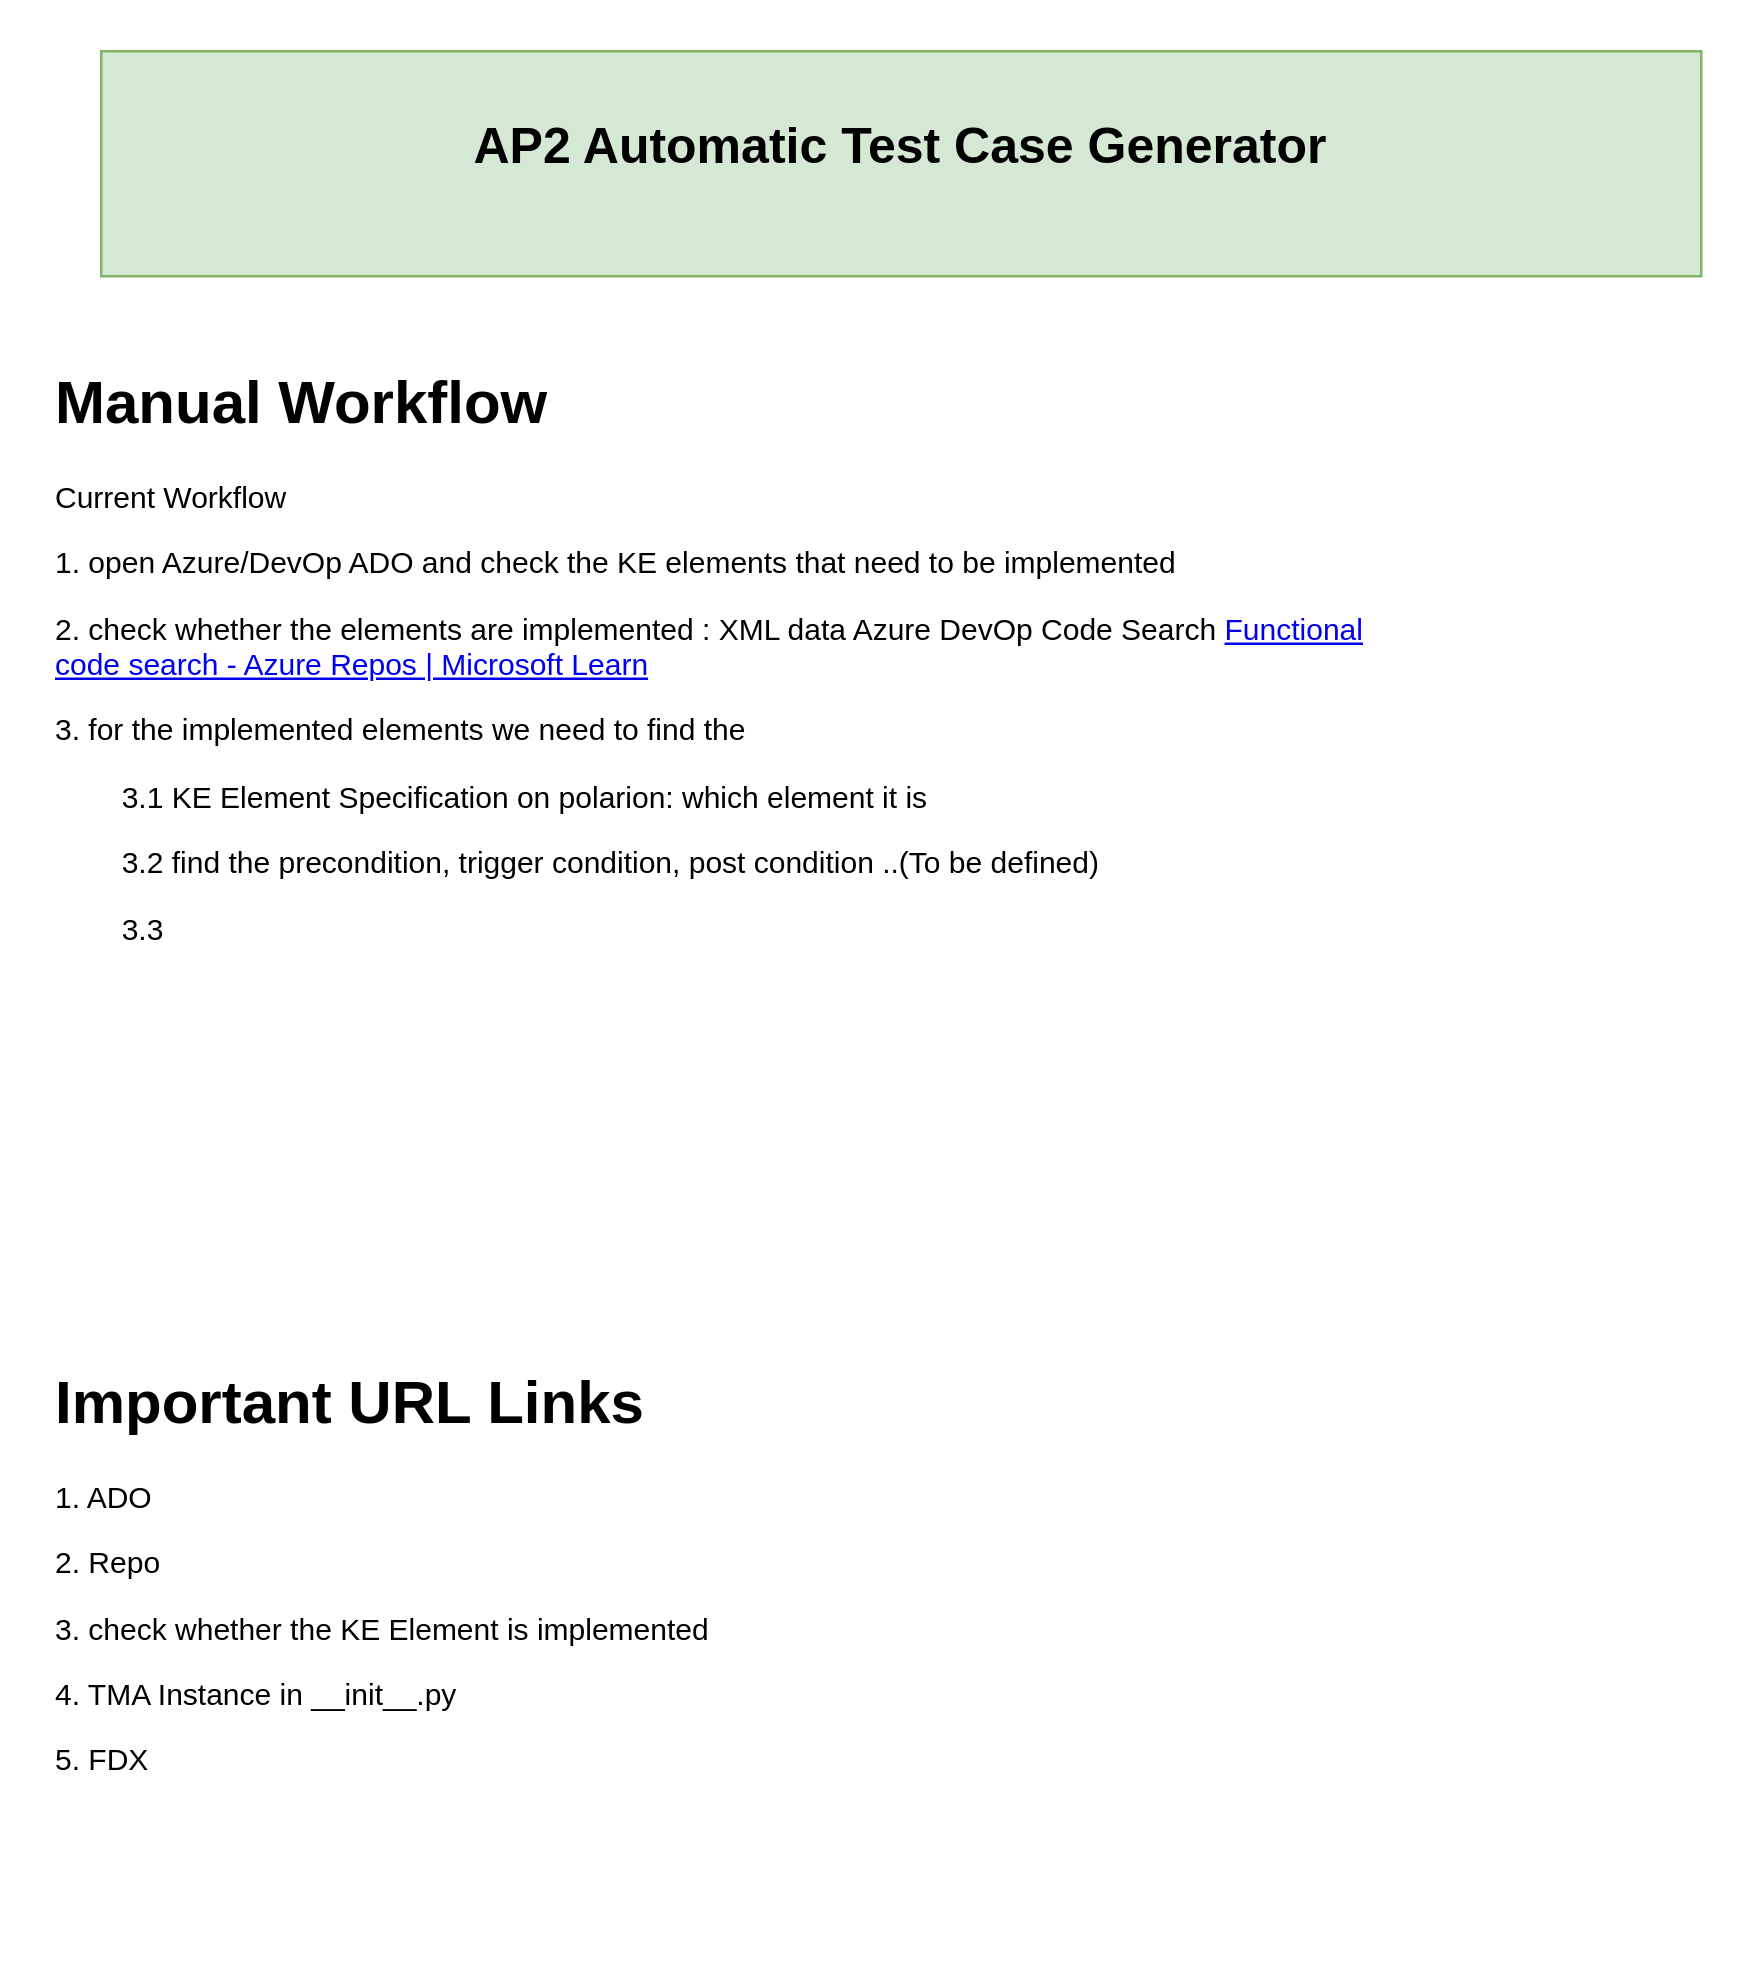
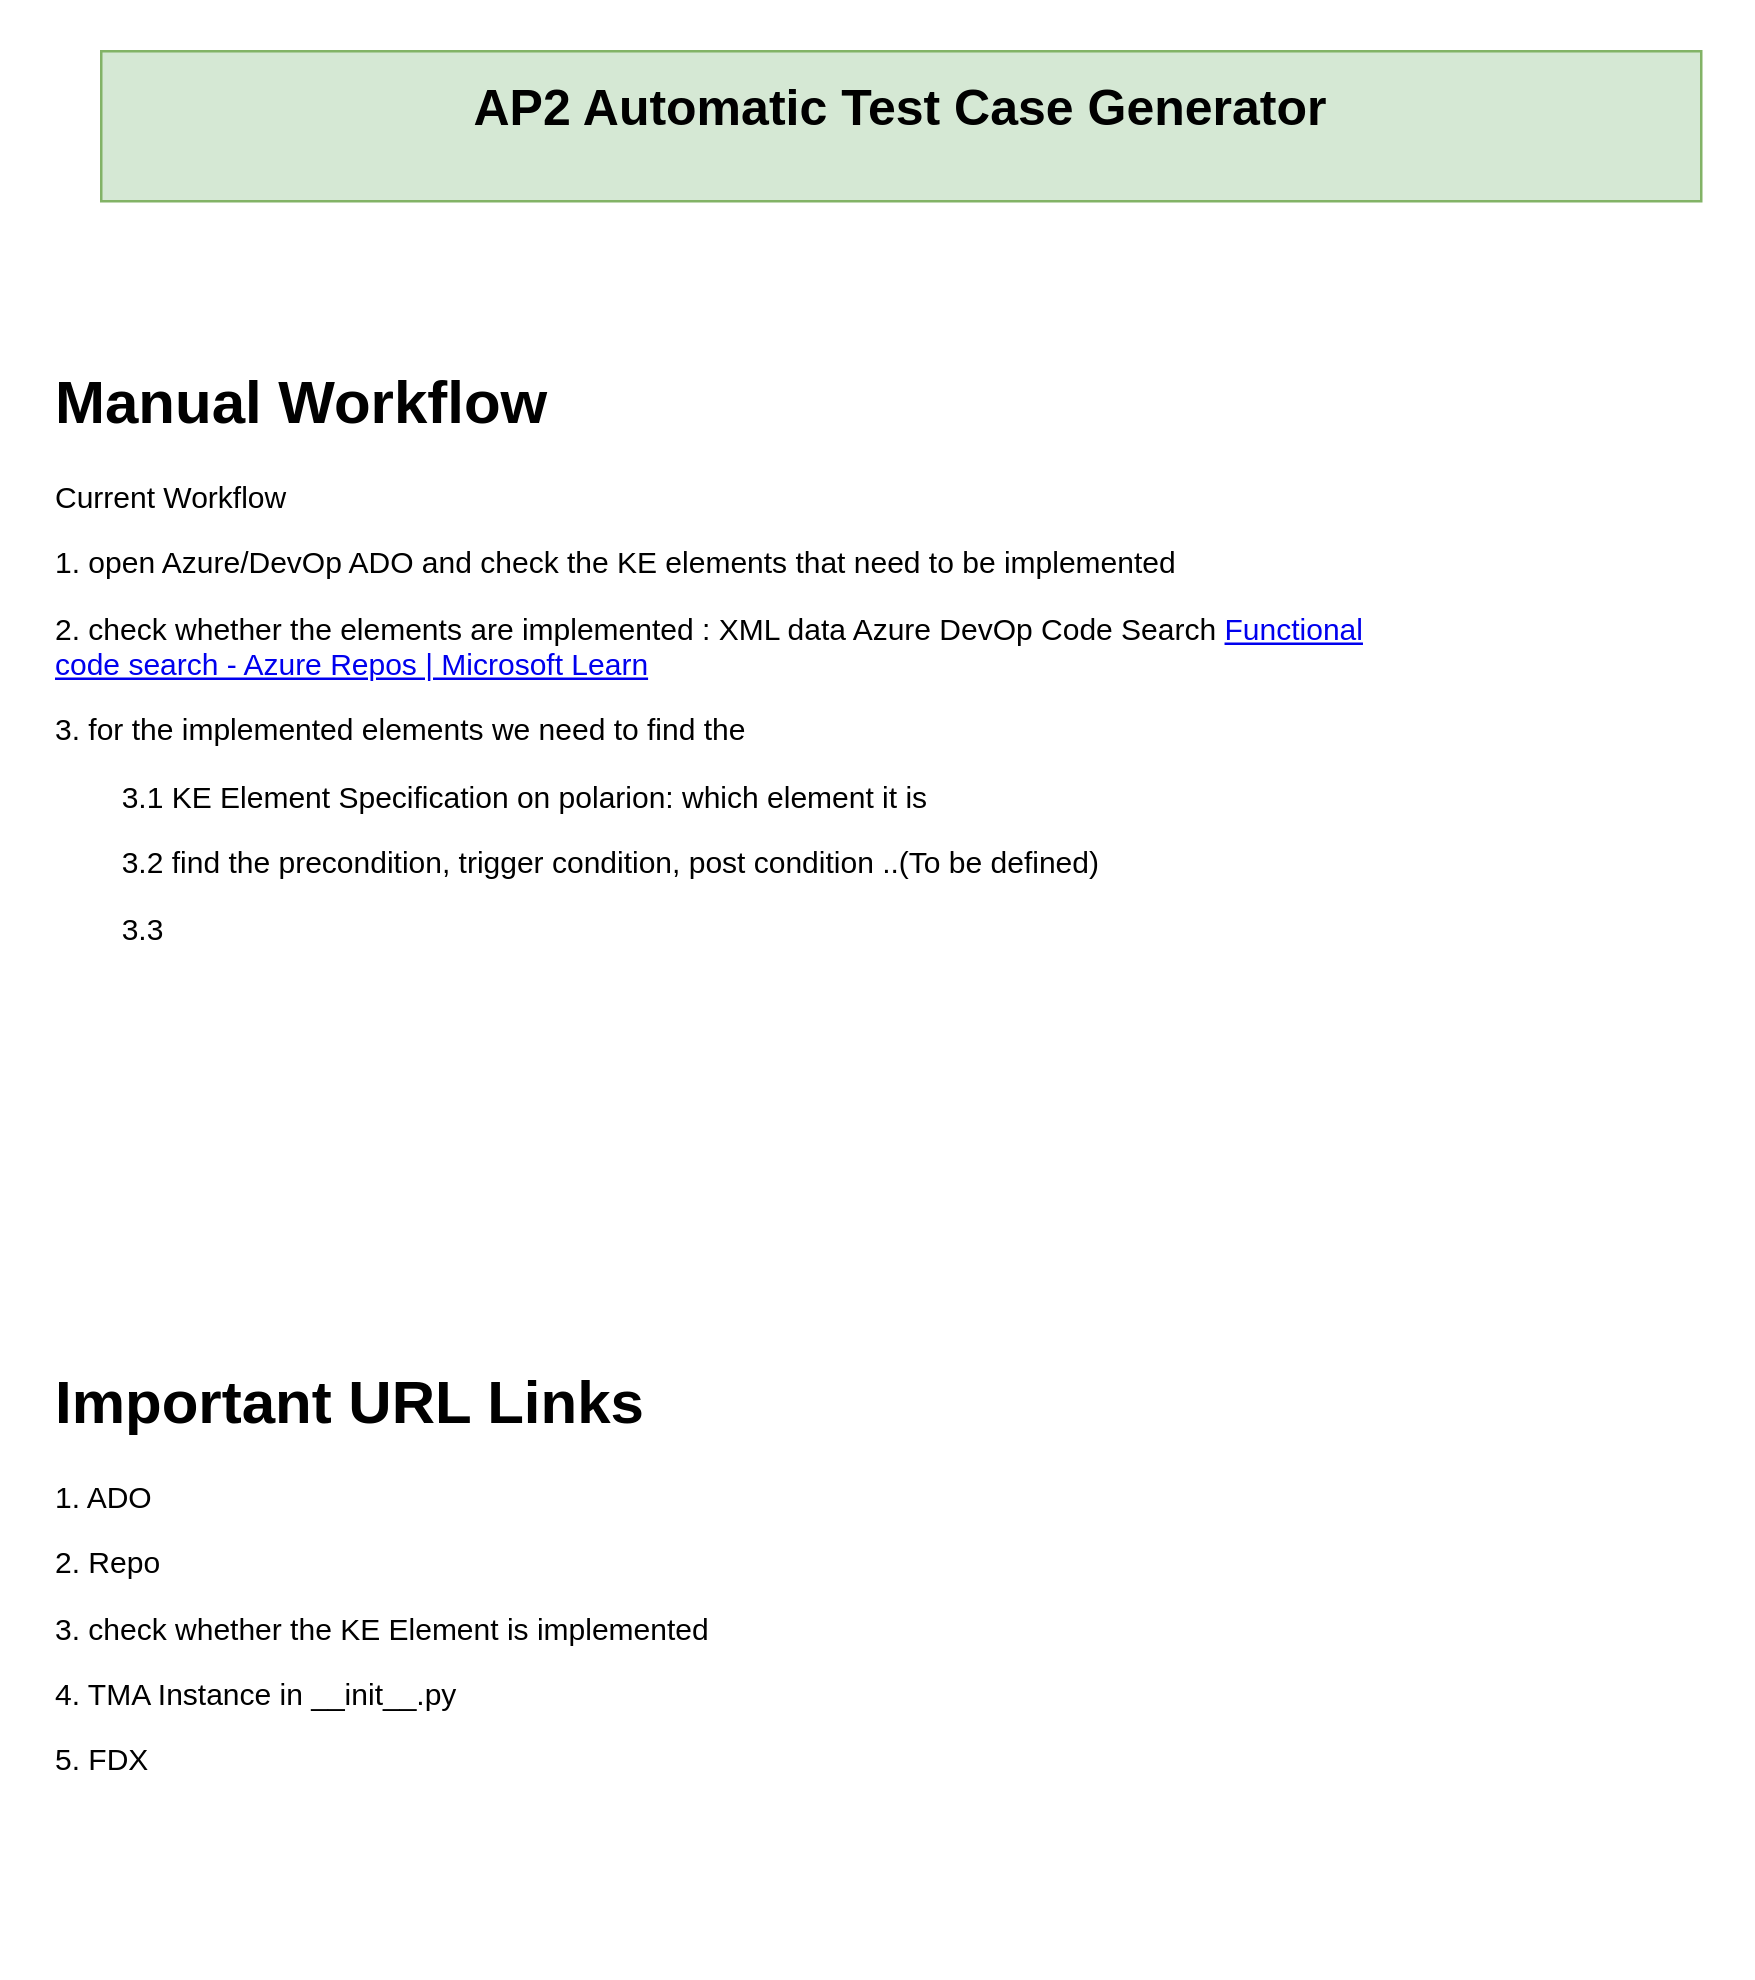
(901, 164) -> (901, 126)
